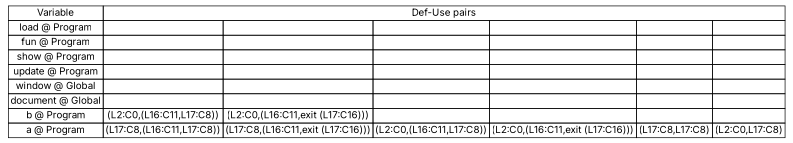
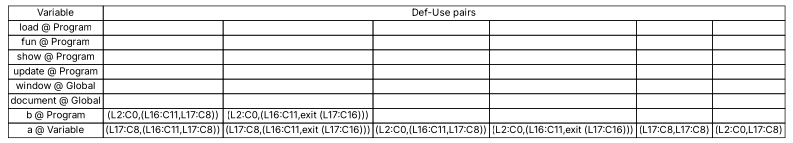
(56, 130) -> (56, 130)
